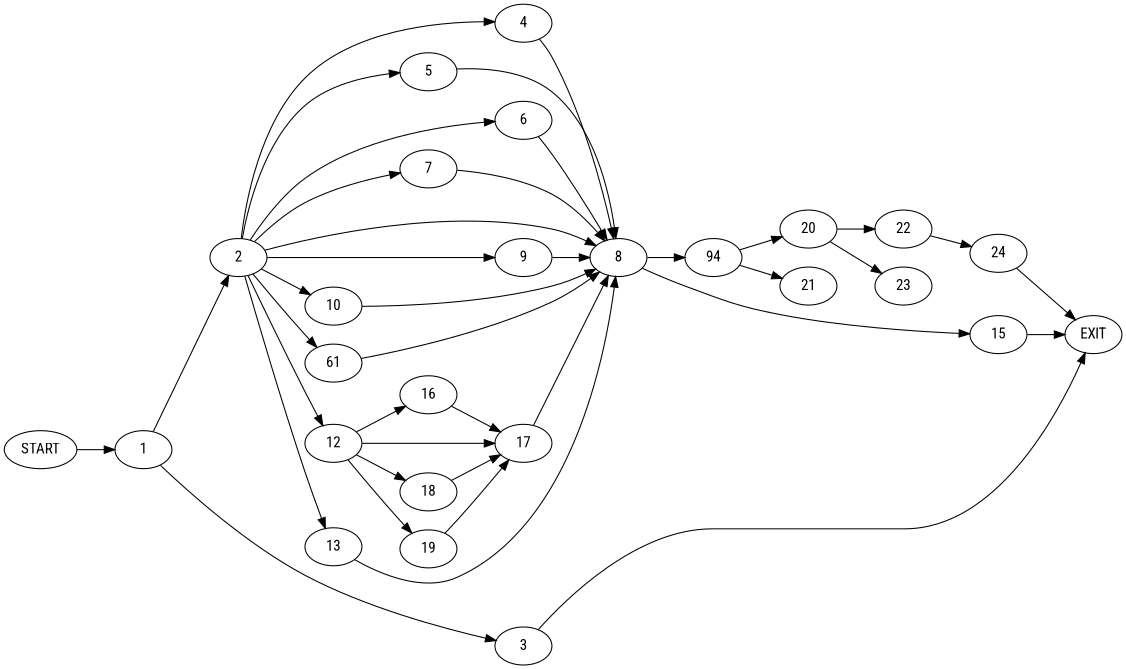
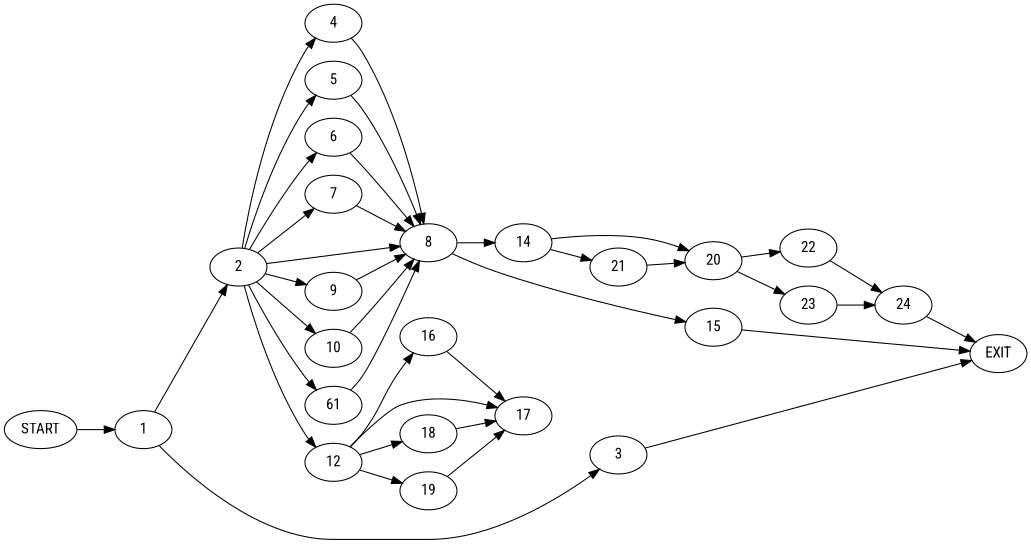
(713, 258) -> (523, 243)
none -> (660, 264)
none -> (851, 305)
(568, 355) -> none
(333, 547) -> none
